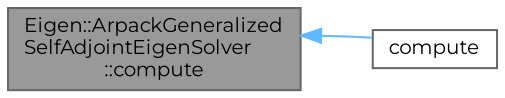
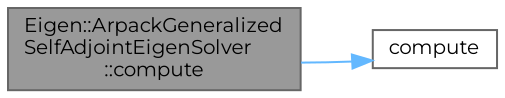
(347, 36) -> (327, 62)
